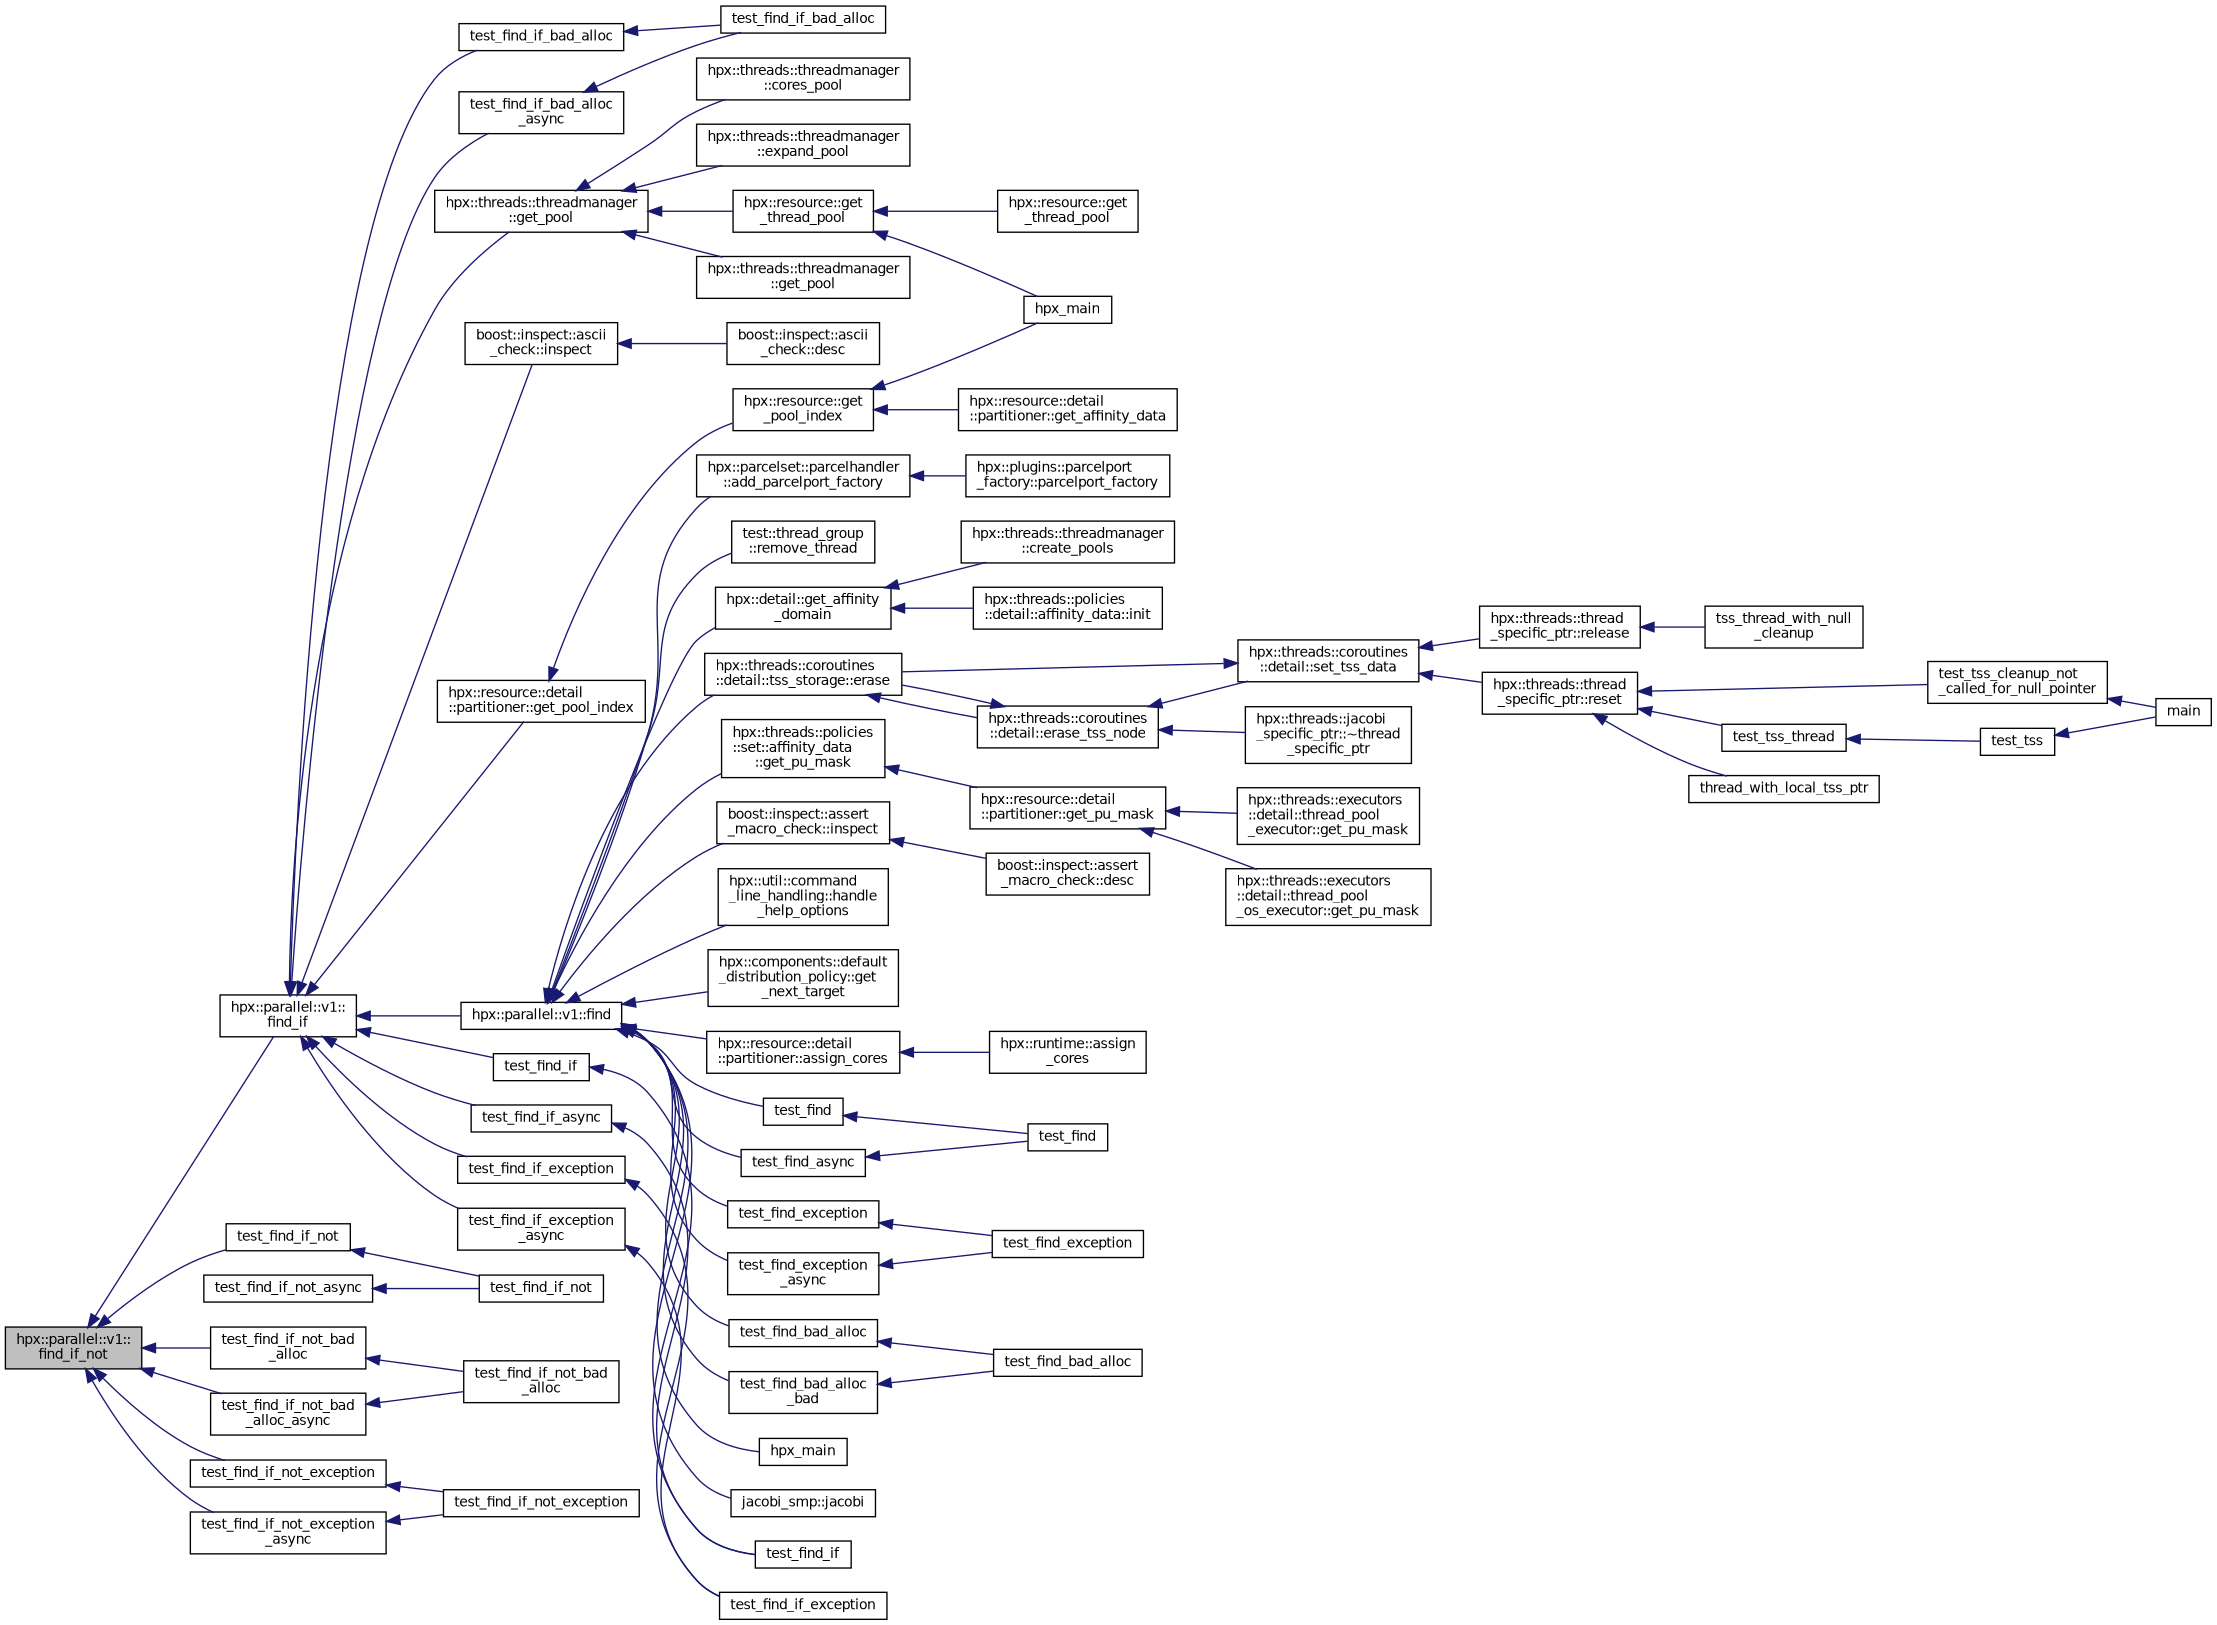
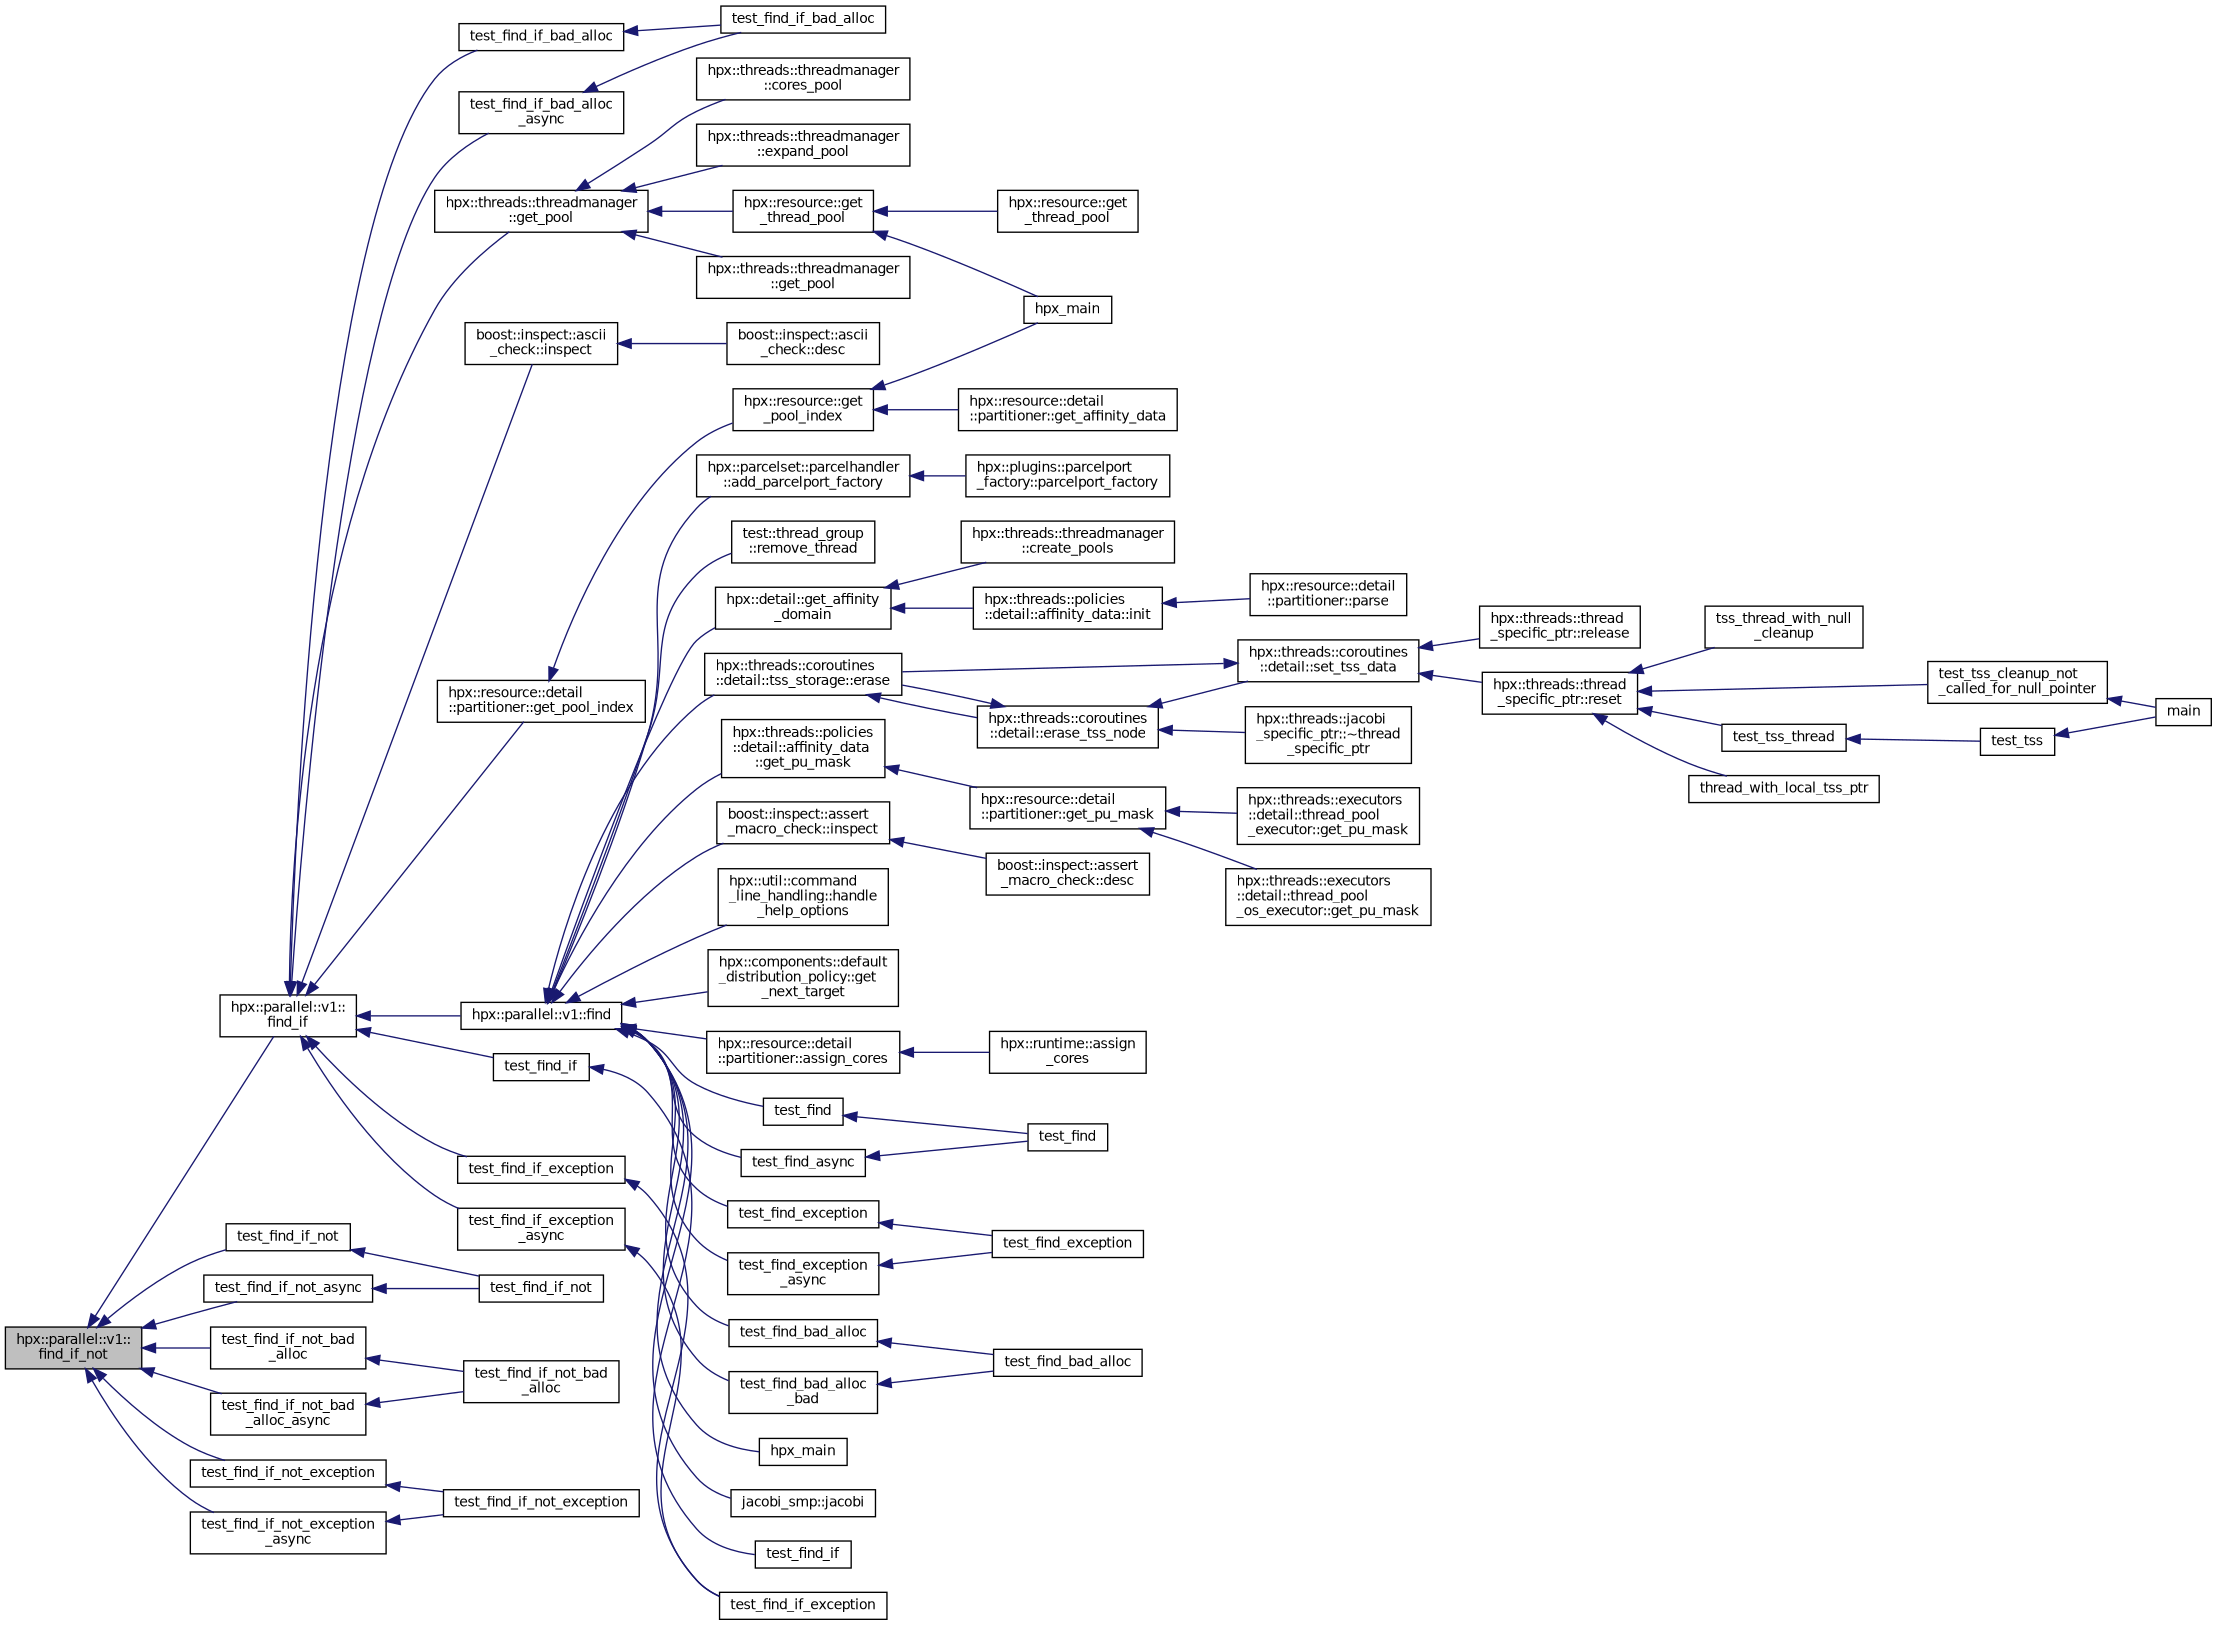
none -> (1328, 595)
(1680, 627) -> (1679, 658)
(803, 749) -> (803, 749)
(541, 1118) -> none
none -> (196, 1313)
